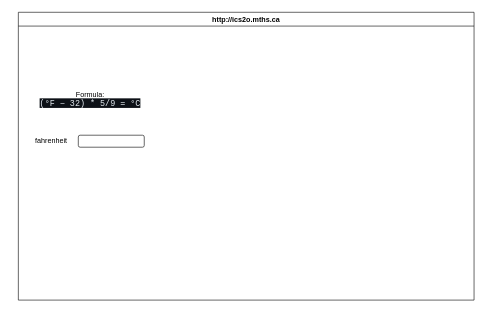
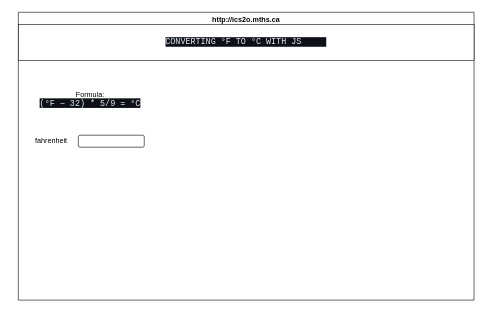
none -> (246, 42)
